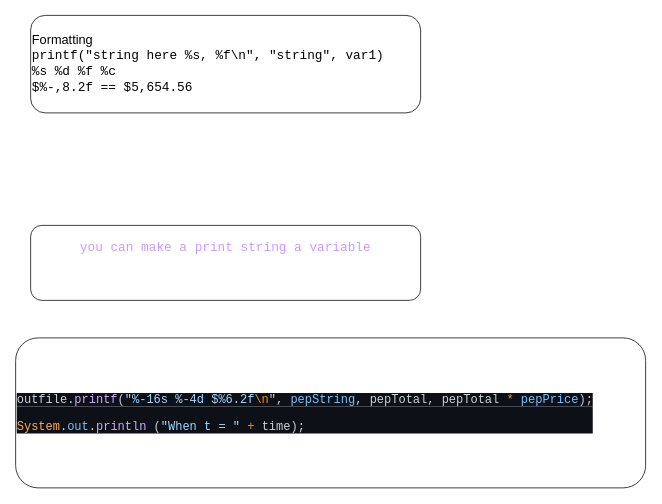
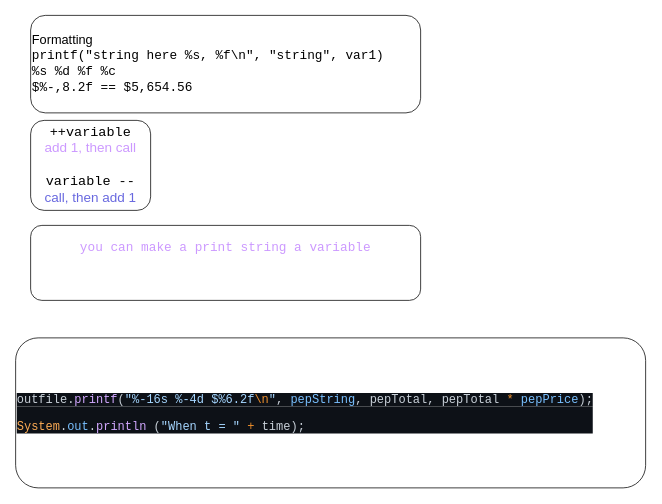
none -> (90, 165)
